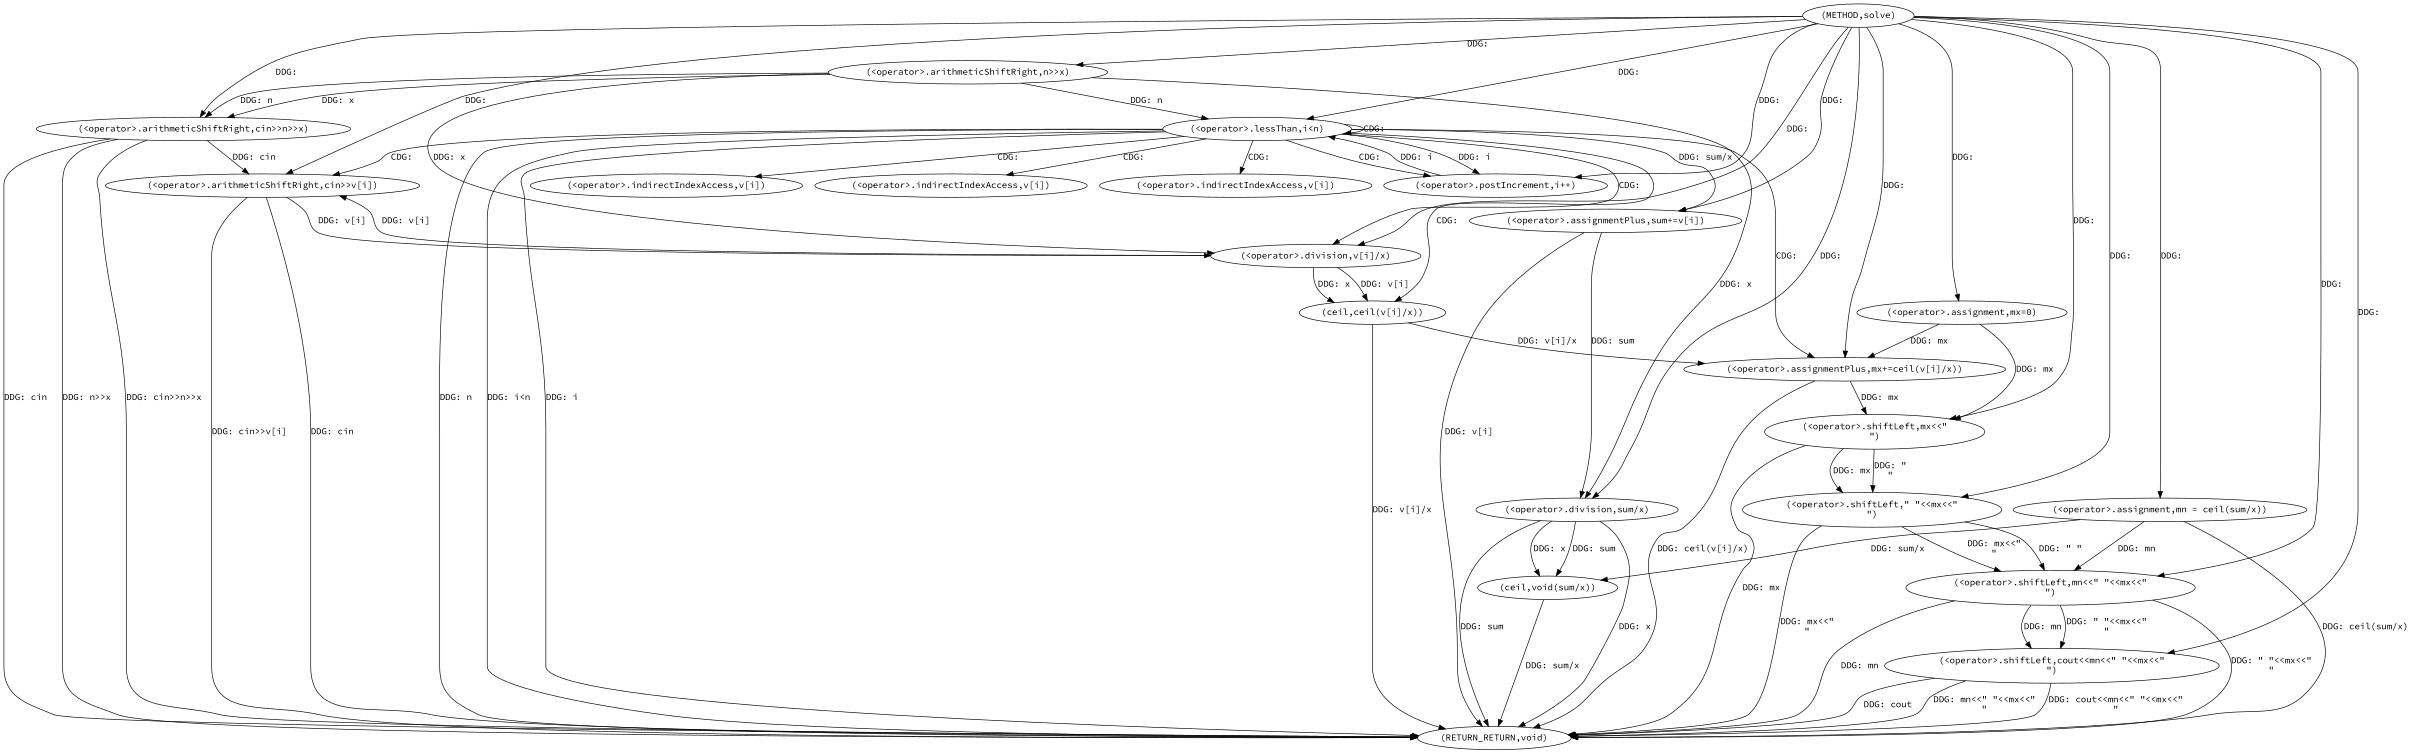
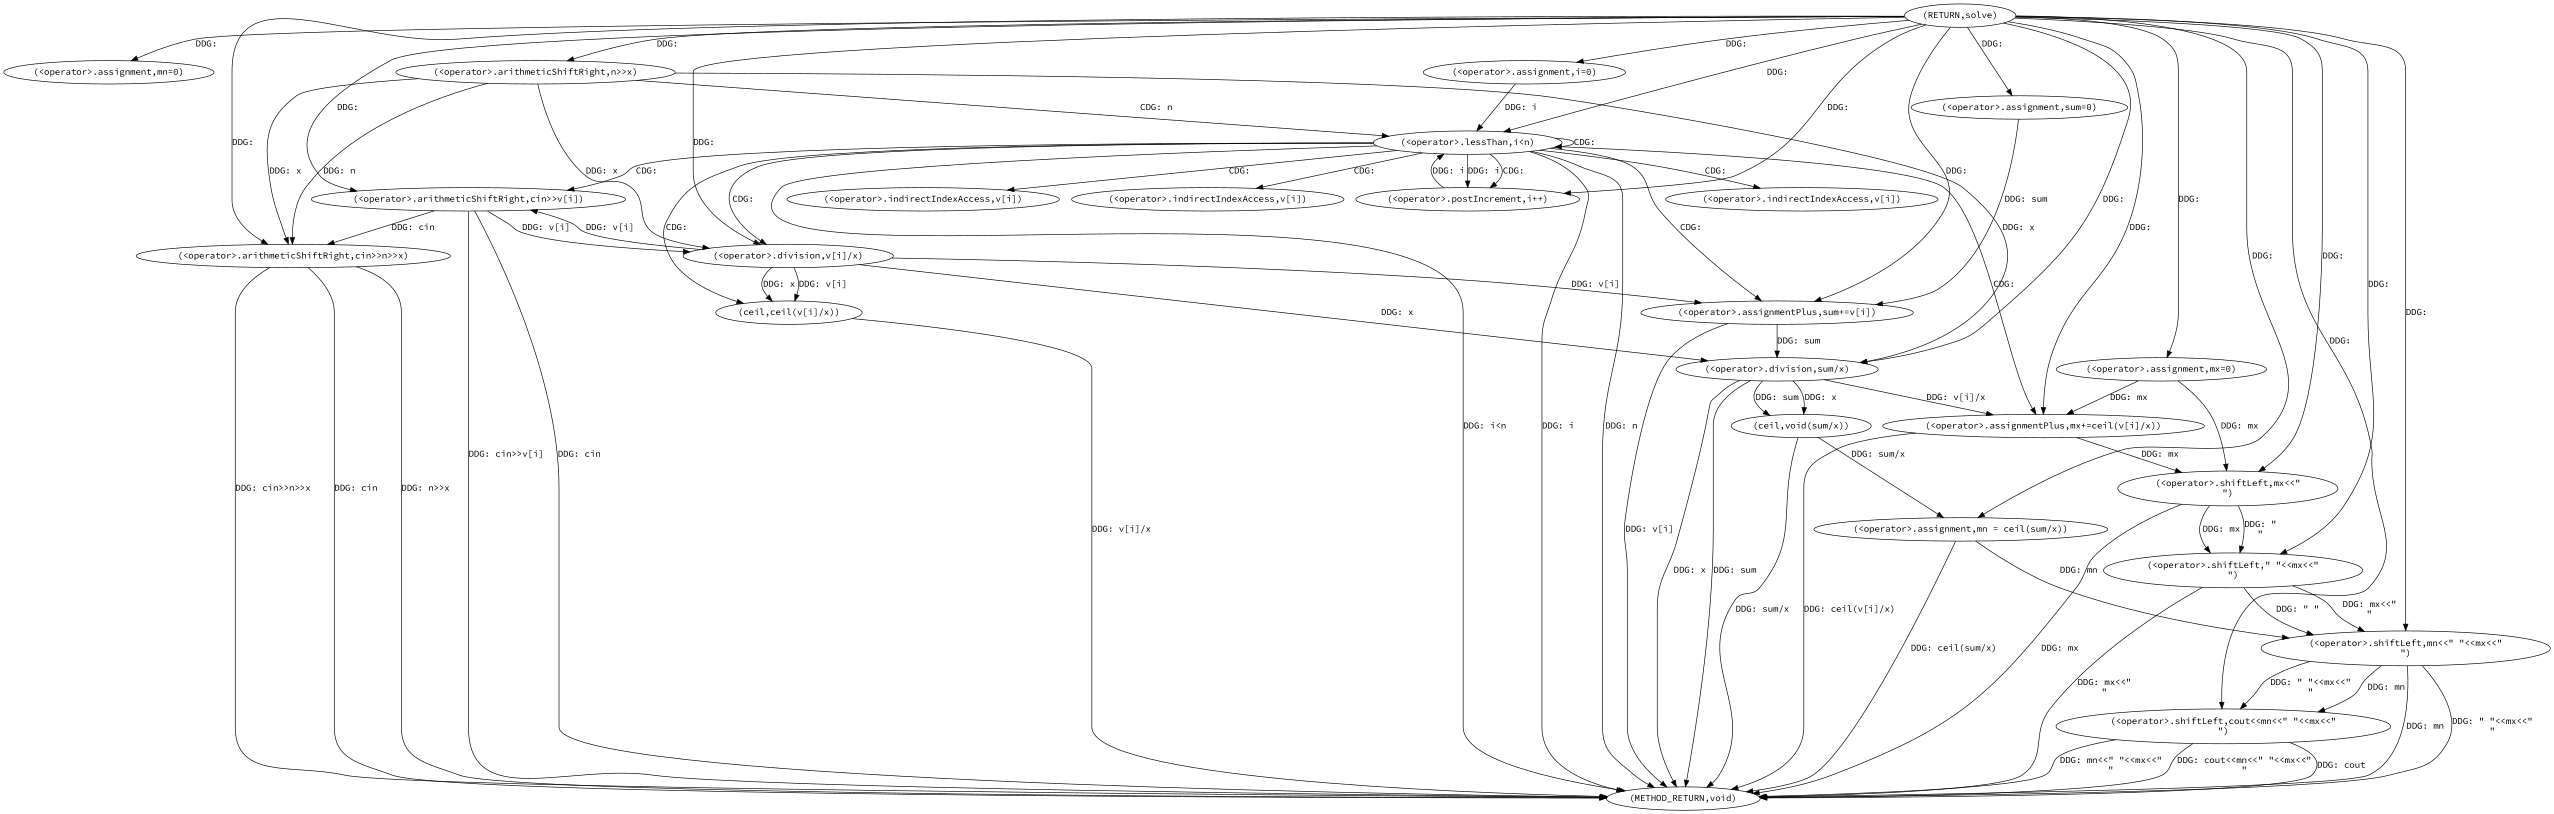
(1858, 16) -> (1960, 16)
none -> (109, 72)
none -> (1524, 72)
(1146, 101) -> (1156, 107)
none -> (2019, 107)
(225, 155) -> (384, 227)
(1706, 157) -> (1694, 228)
none -> (1294, 270)
none -> (1280, 312)
(1552, 350) -> (1905, 397)
(1843, 543) -> (1878, 476)
(1494, 738) -> (1683, 799)
